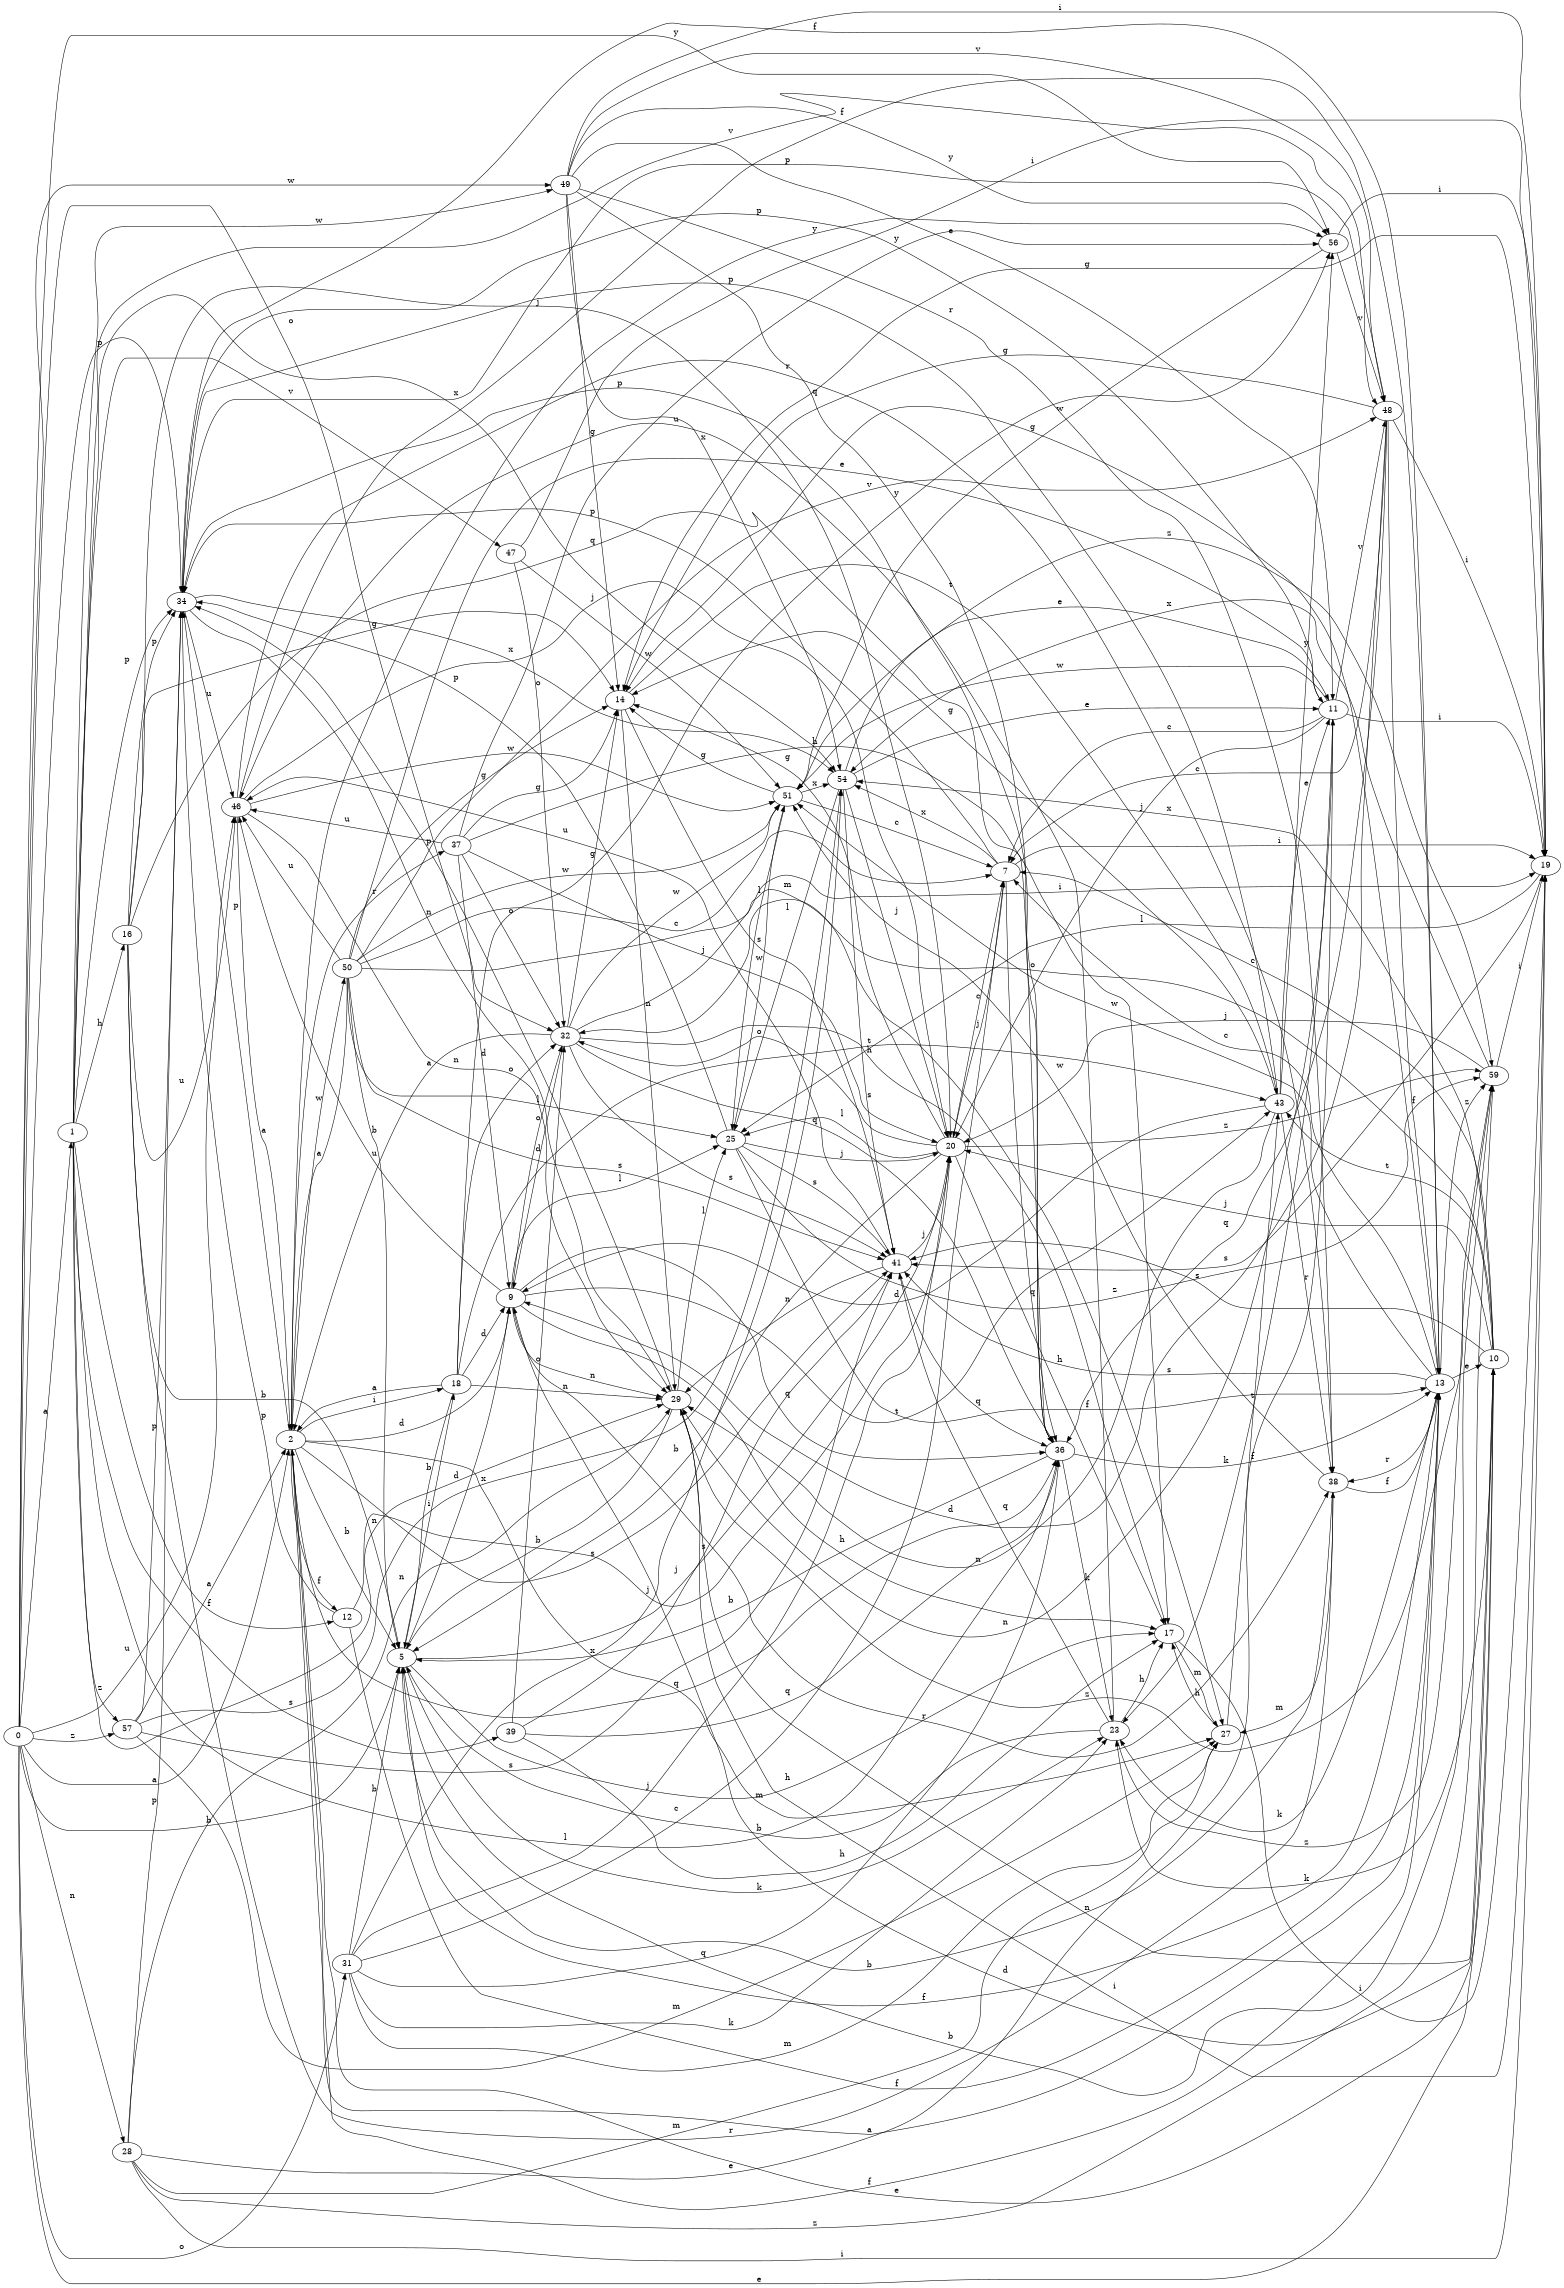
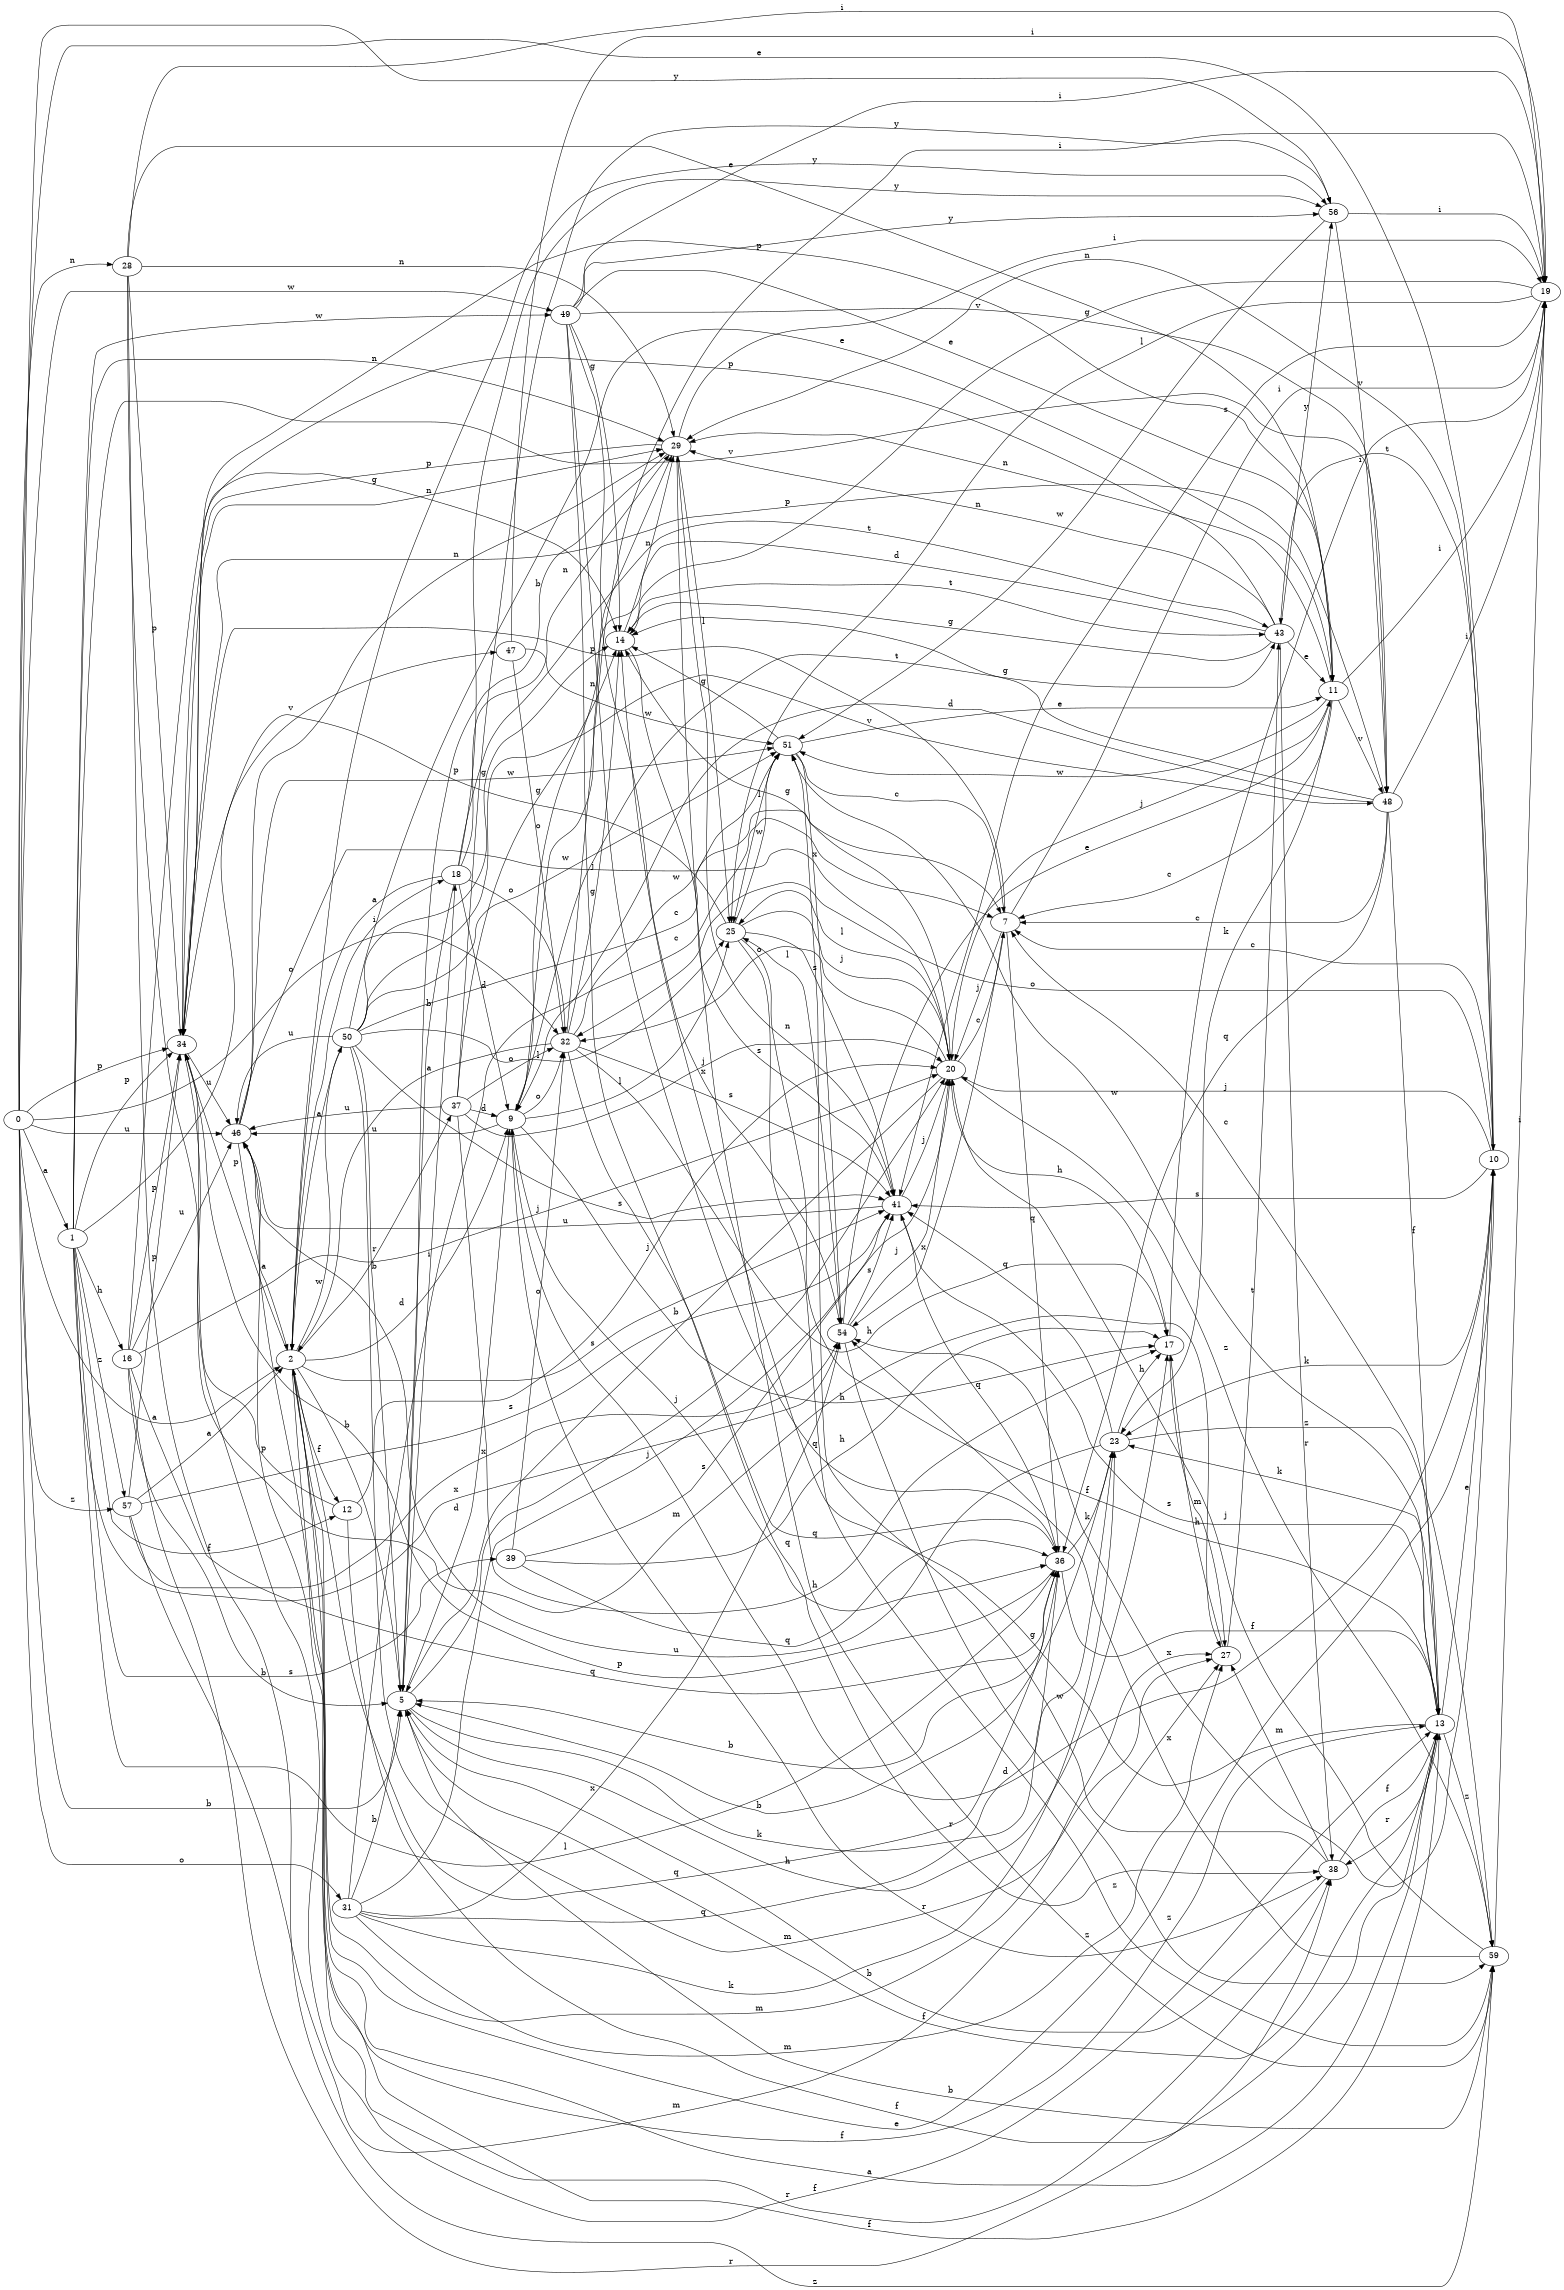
(519, 665) -> none
(538, 1164) -> none
